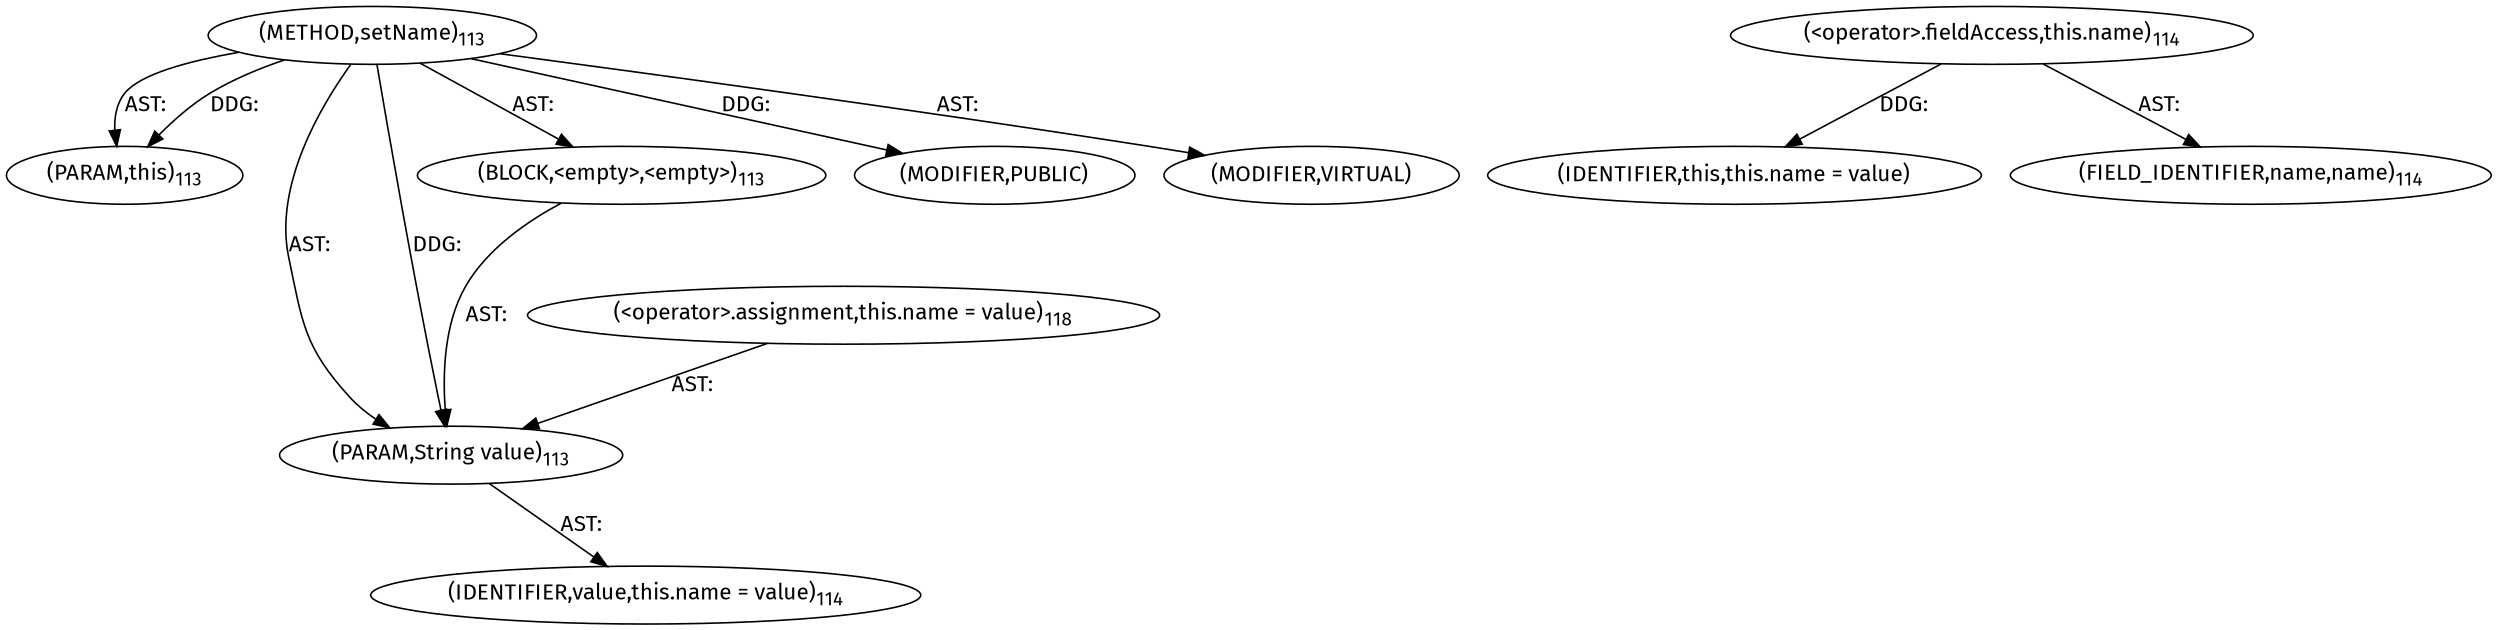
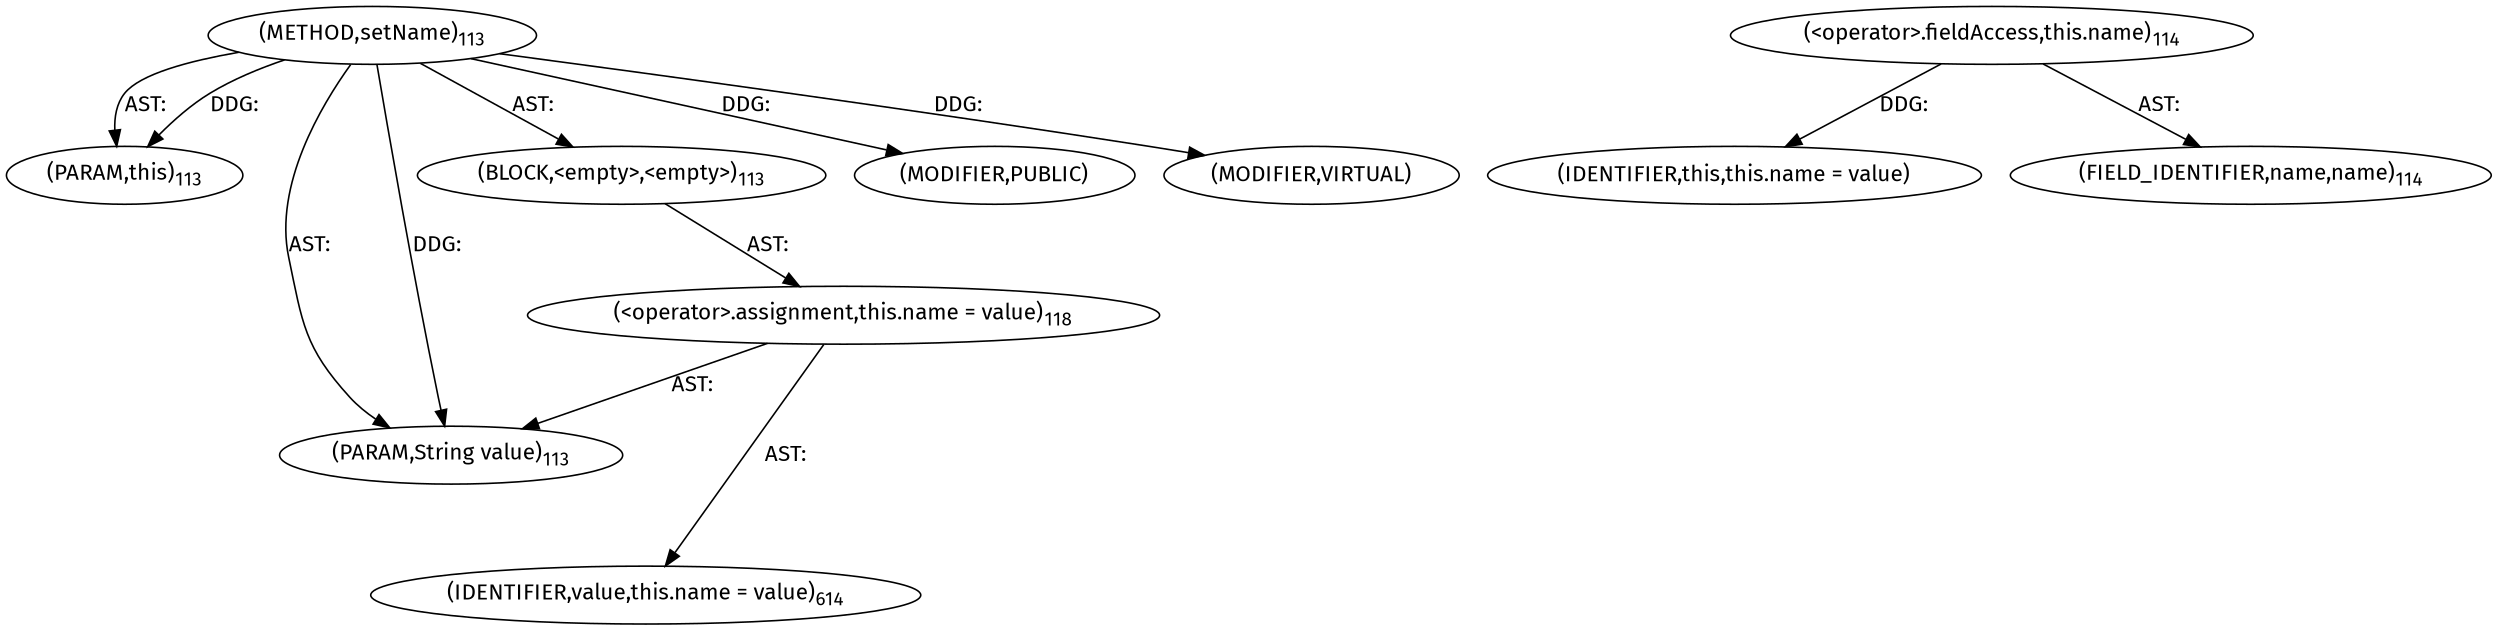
(961, 105) -> (961, 105)
(466, 286) -> (725, 241)
(541, 520) -> (749, 448)
(830, 593) -> (830, 593)
